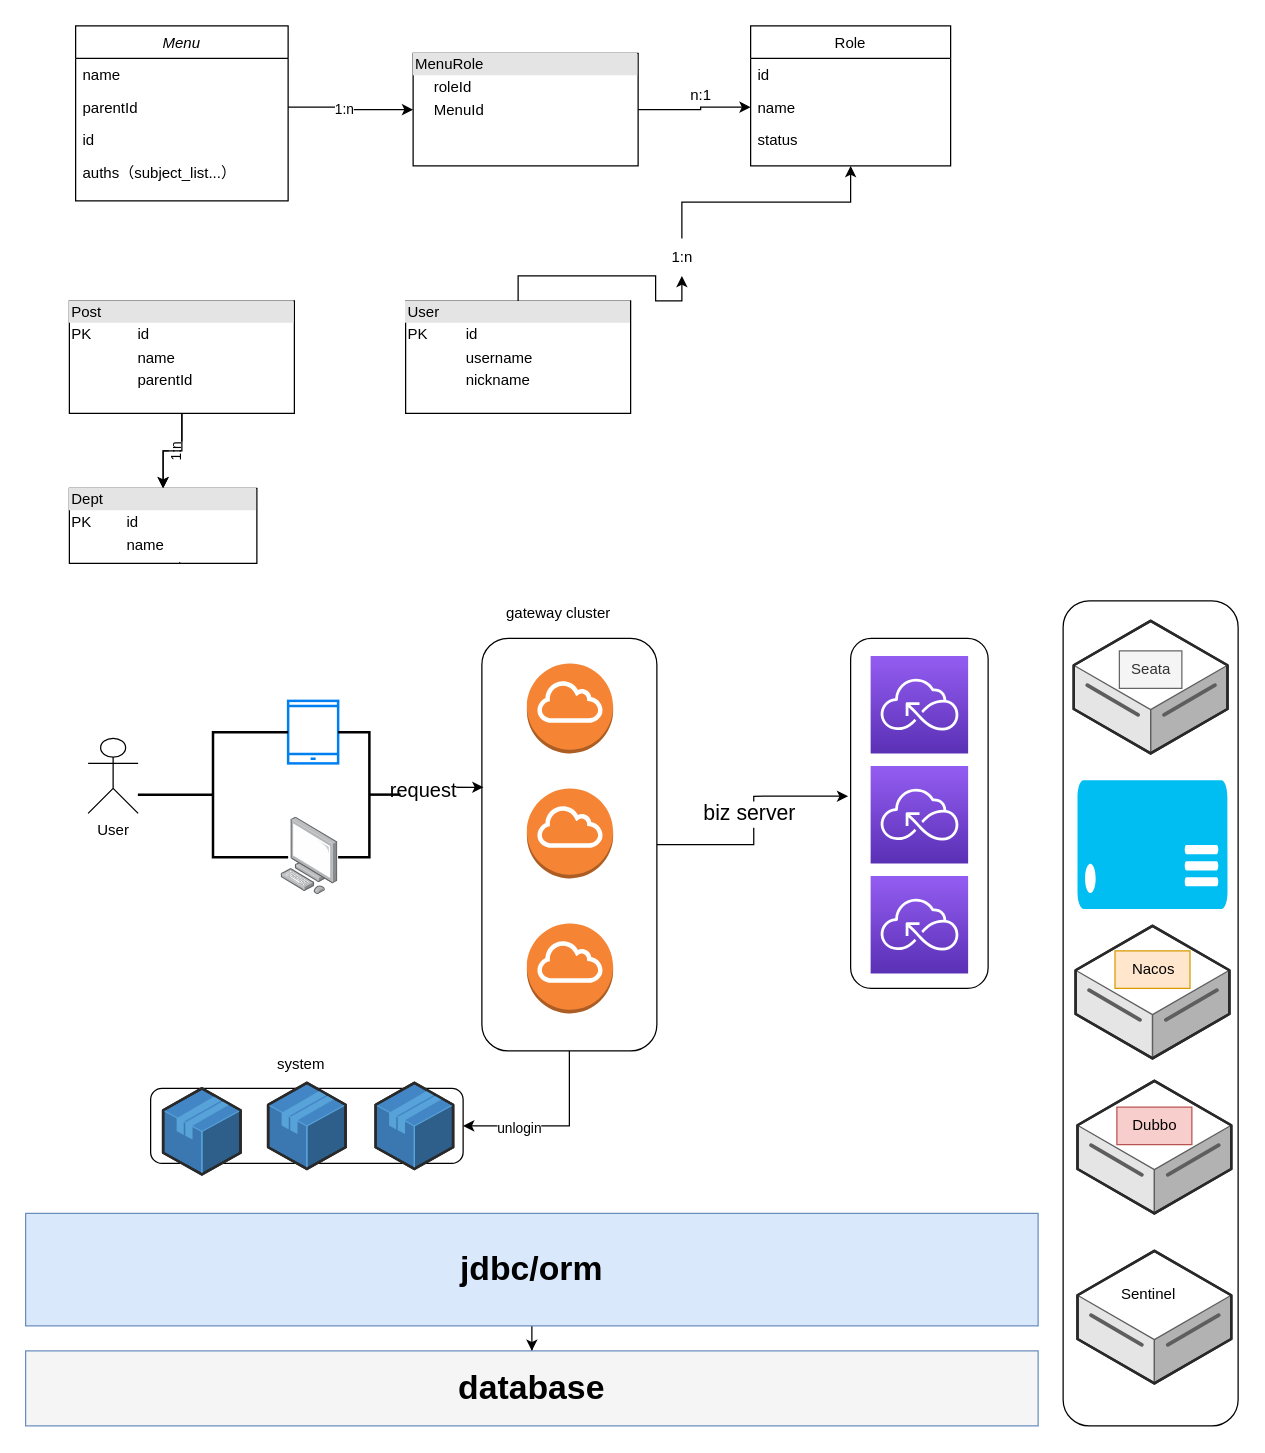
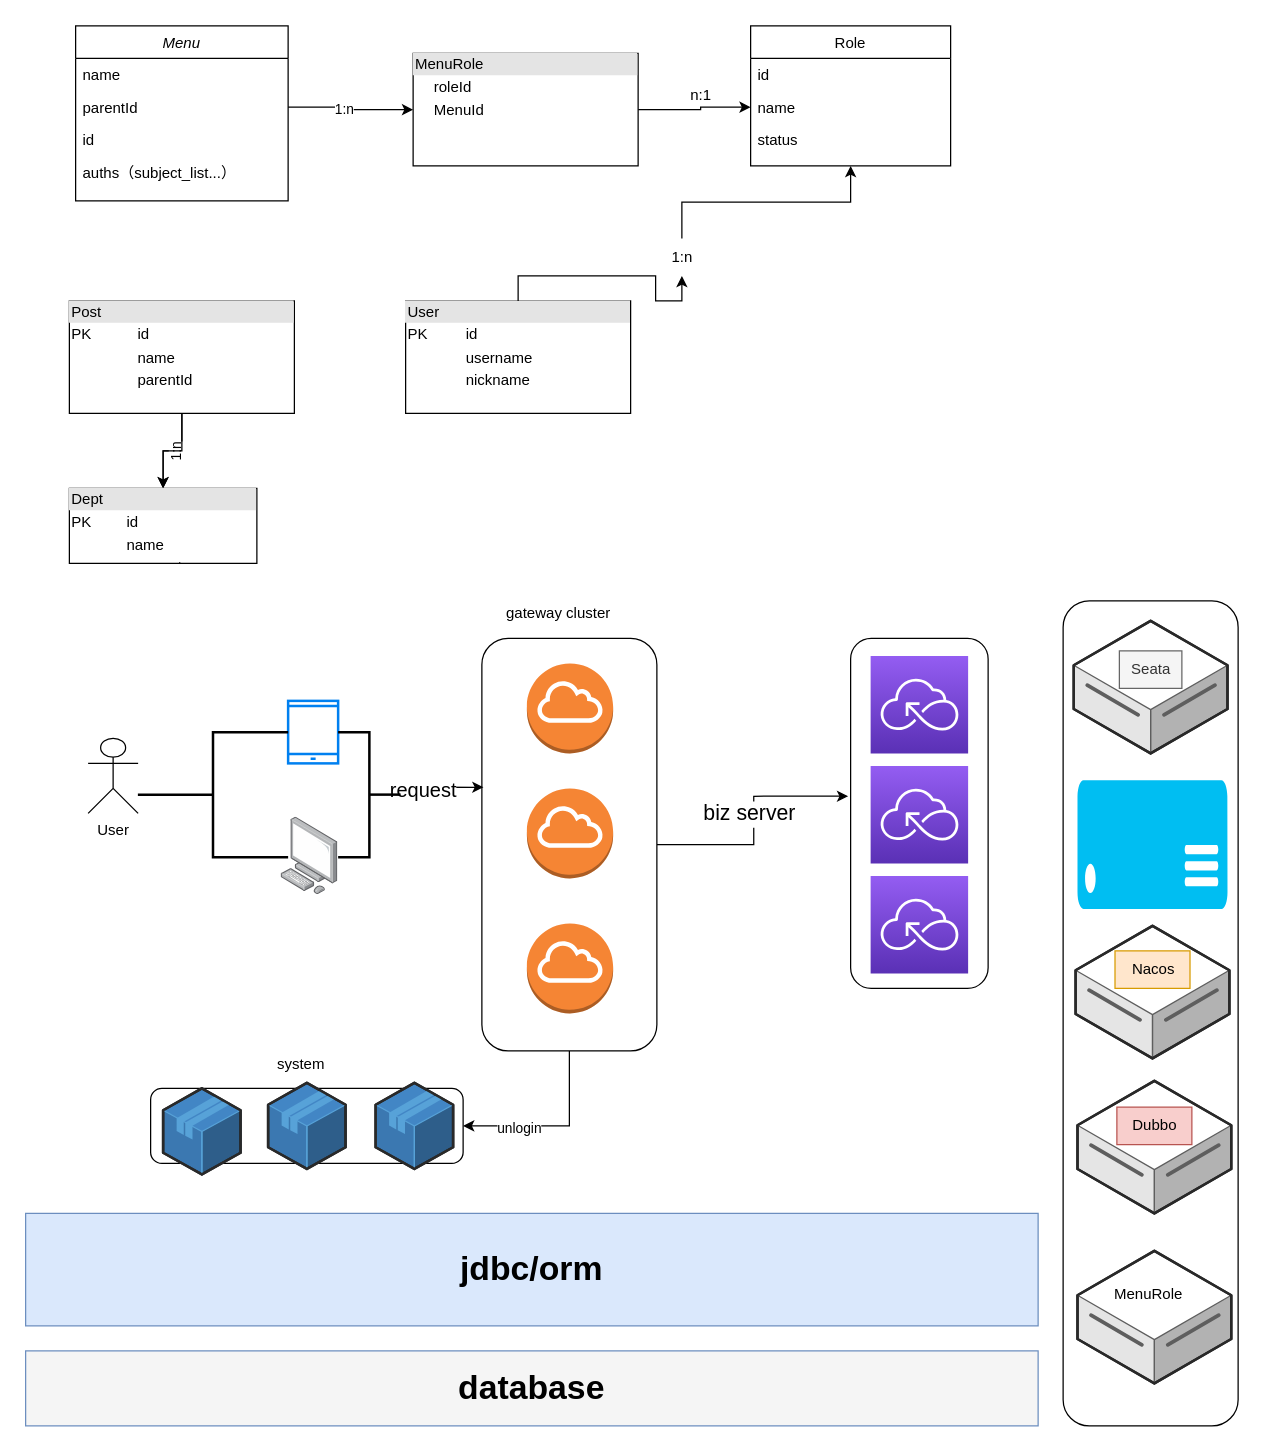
(1149, 1294) -> (1149, 1294)
(532, 1343) -> none
